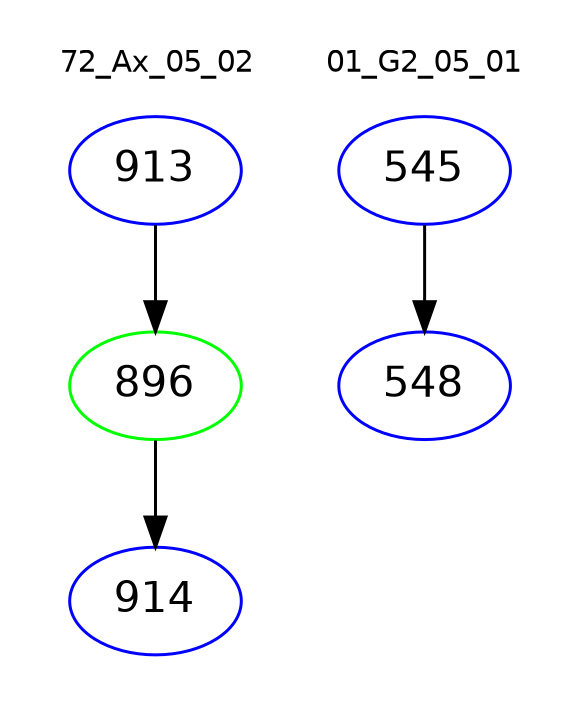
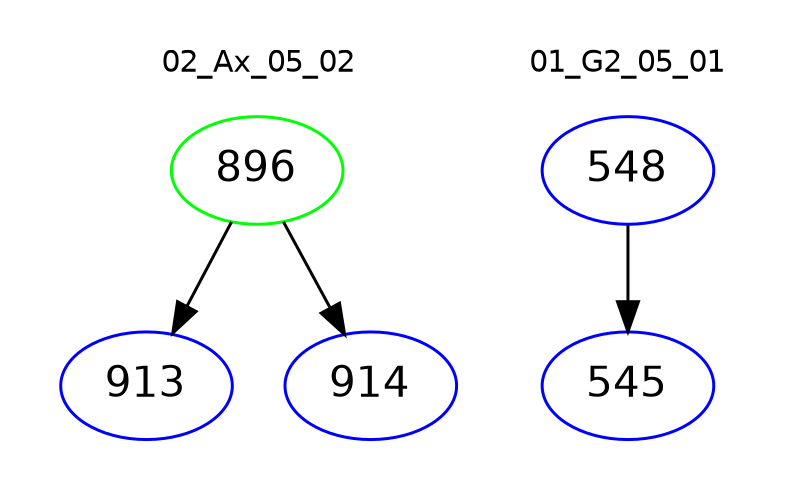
(157, 64) -> (259, 64)
(155, 263) -> (209, 264)
(425, 263) -> (628, 263)
